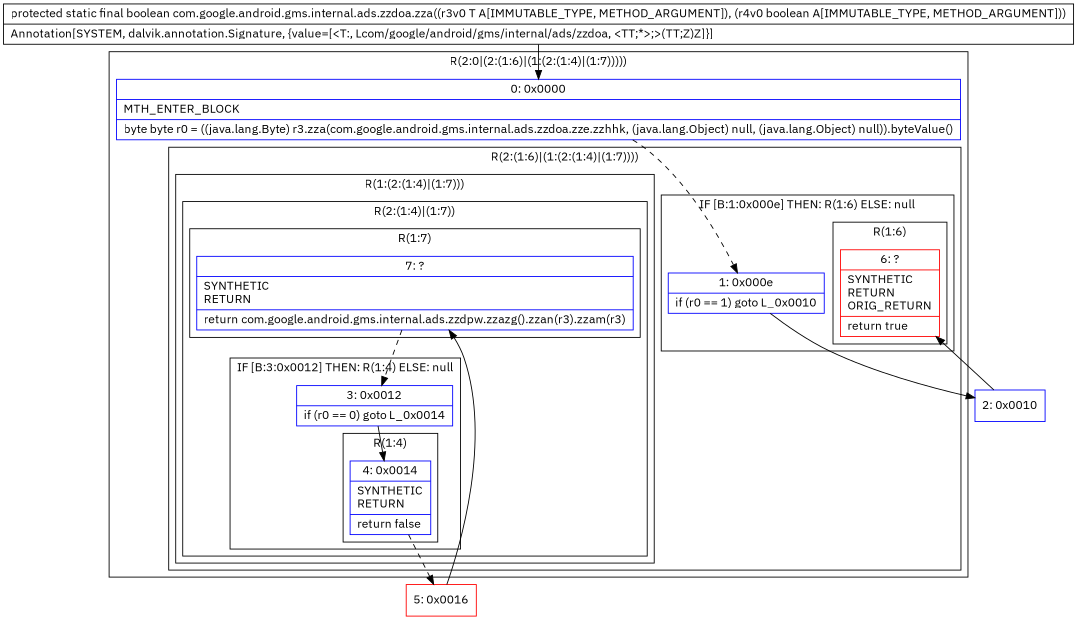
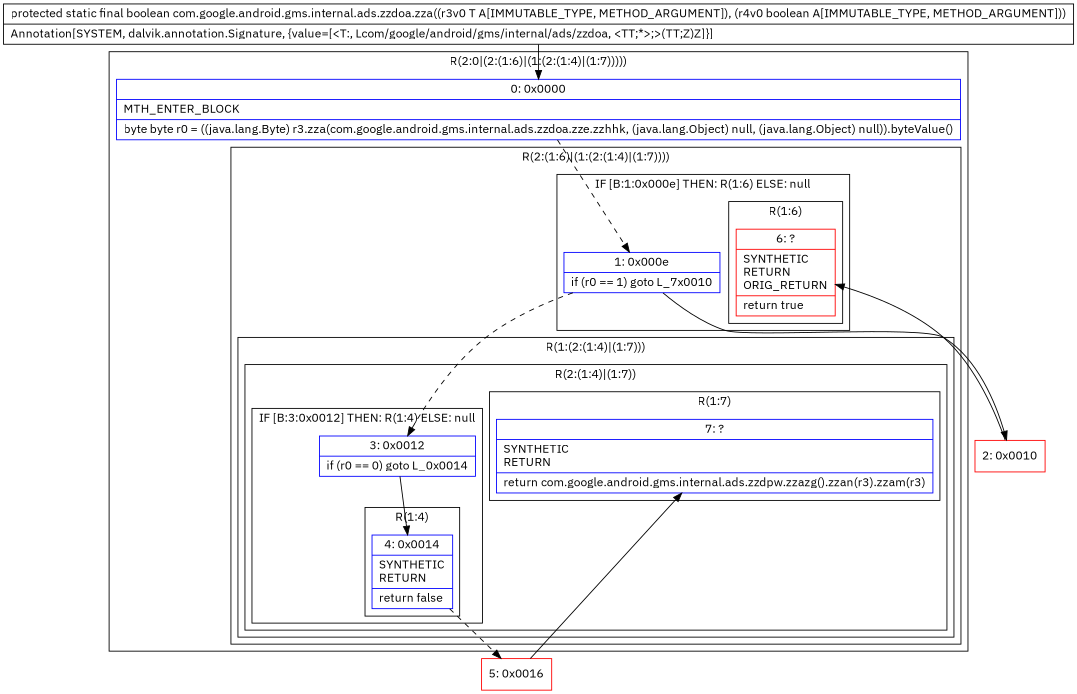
(746, 303) -> (642, 282)
(394, 352) -> (478, 344)
(1010, 406) -> (1010, 456)
